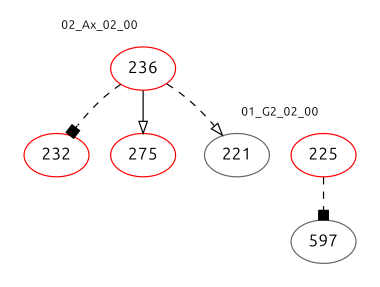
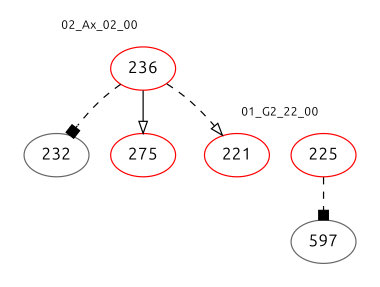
(280, 112) -> (280, 112)
(57, 155) -> (57, 155)
(237, 155) -> (237, 155)
